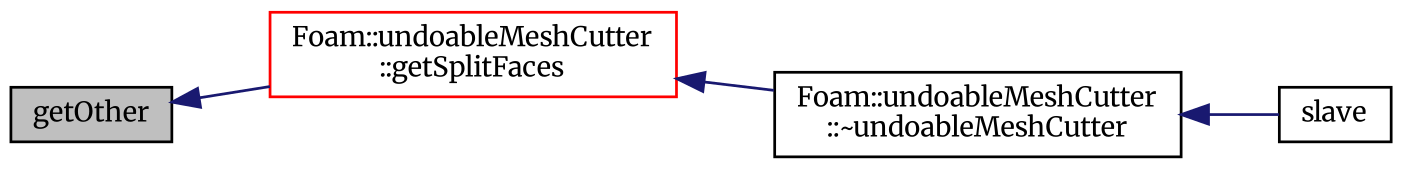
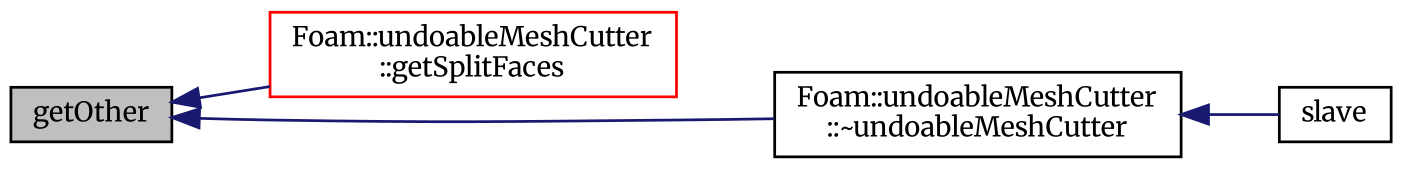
(739, 86) -> (487, 122)
